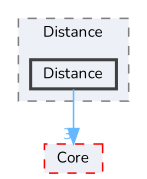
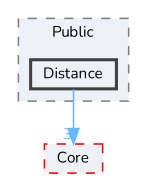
(74, 33) -> (74, 33)
